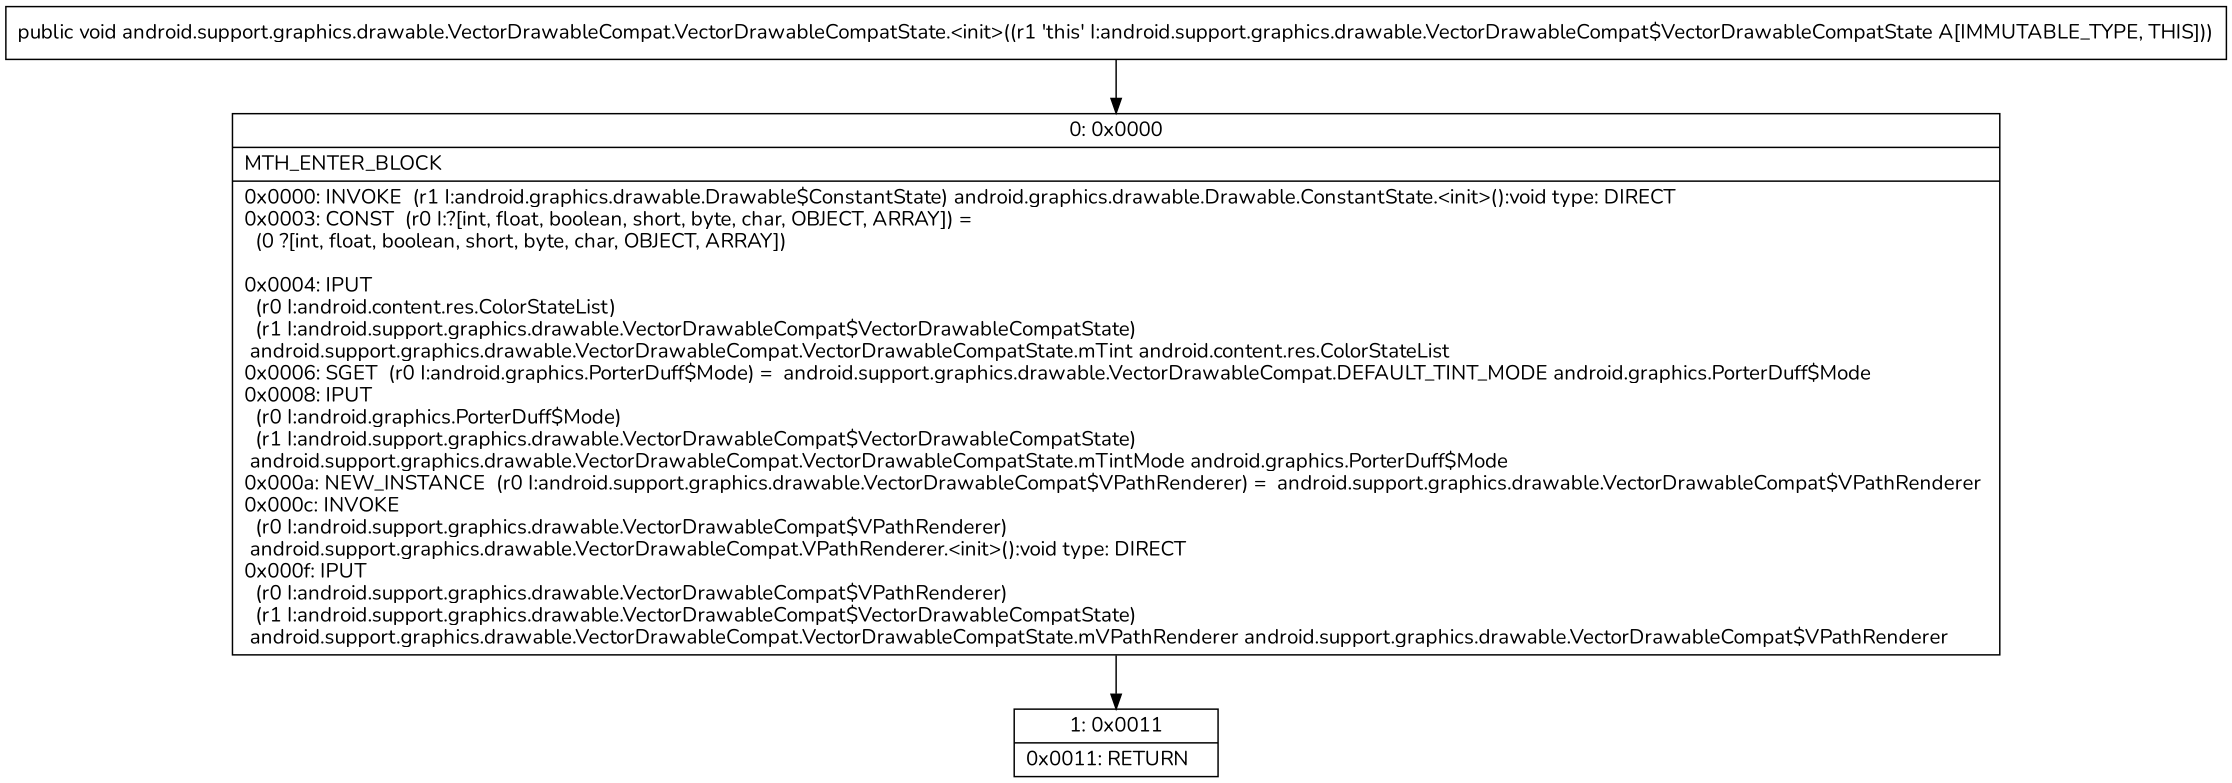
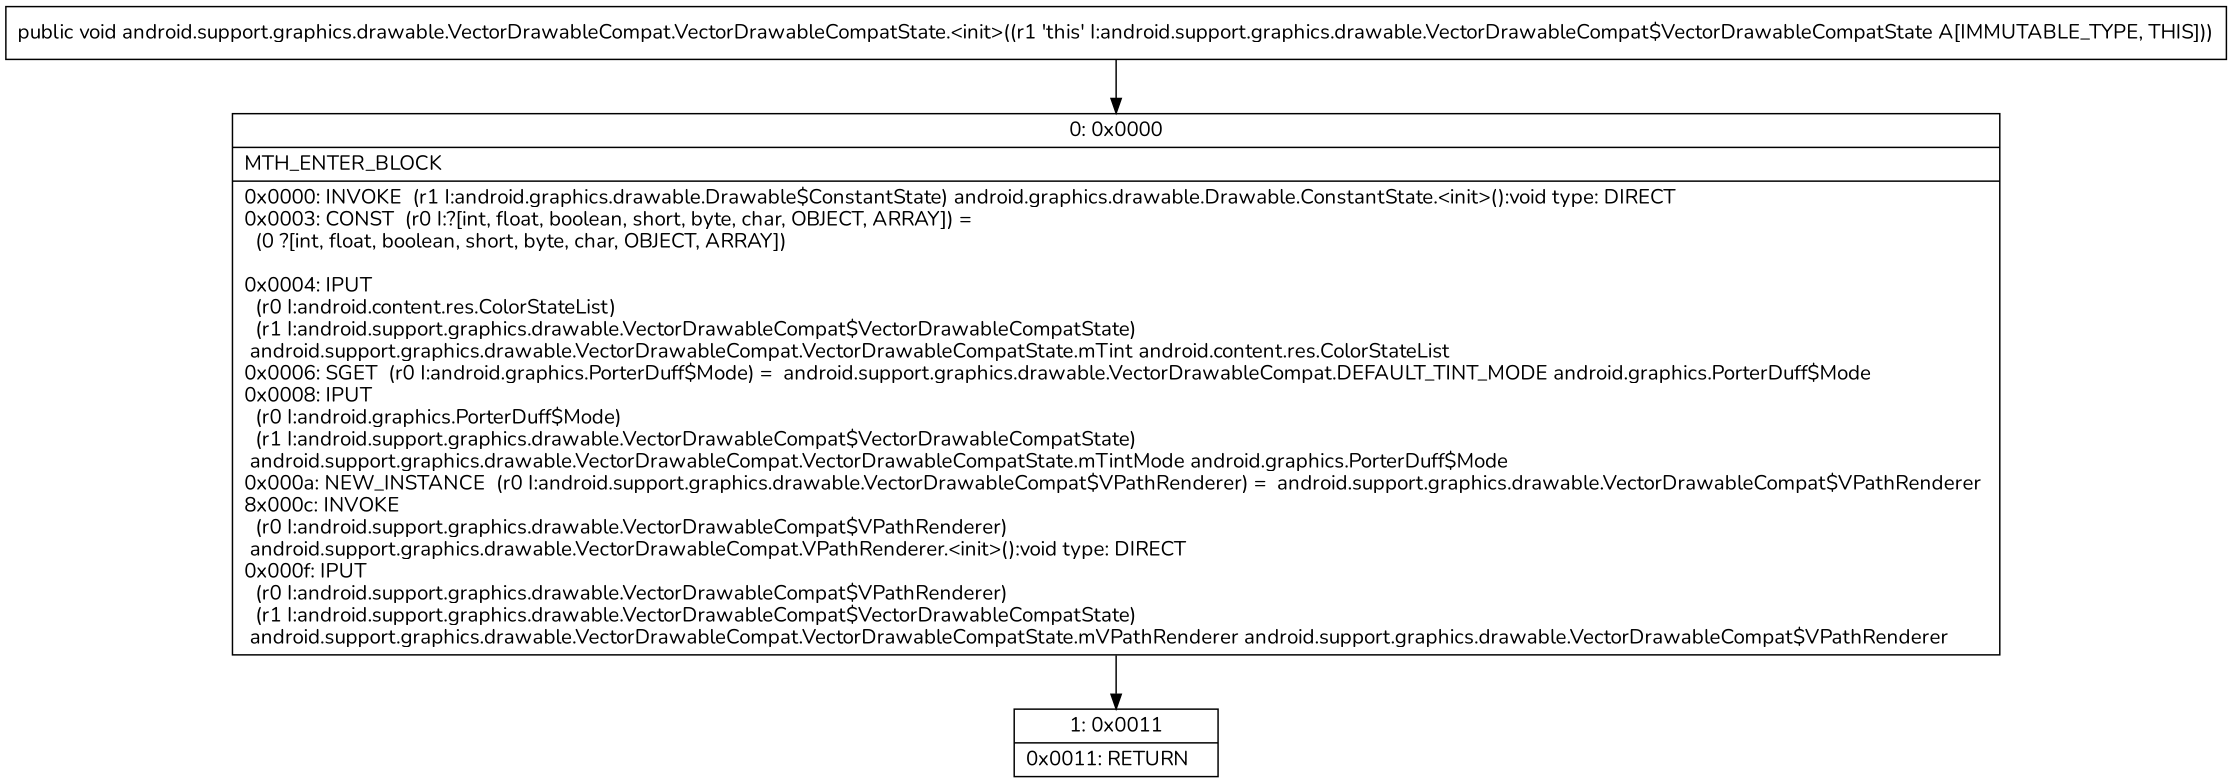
(328, 505) -> (328, 505)
